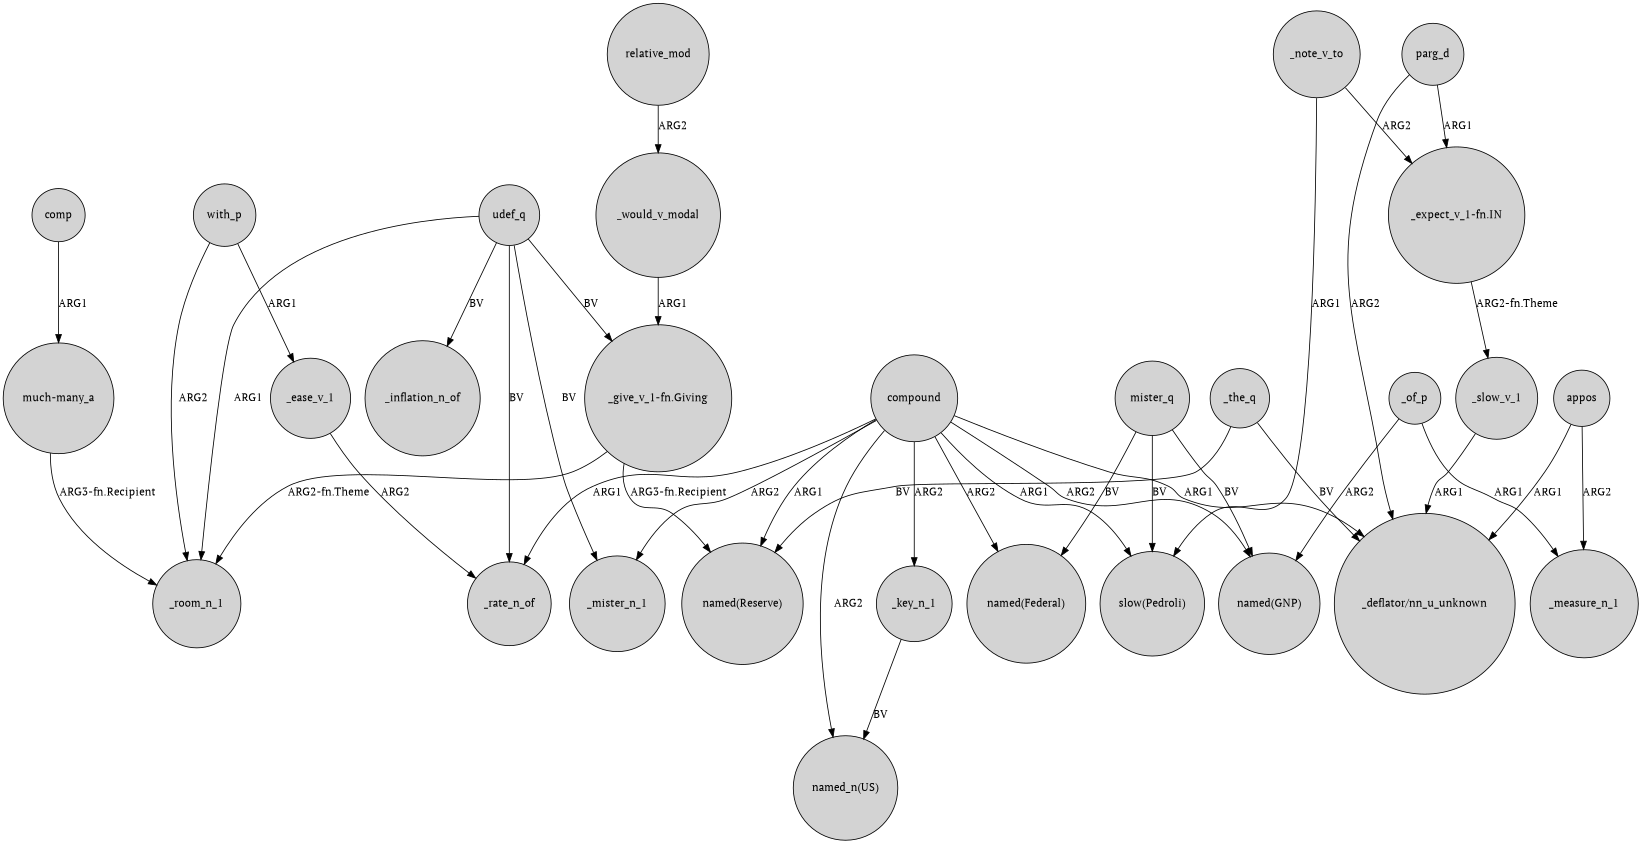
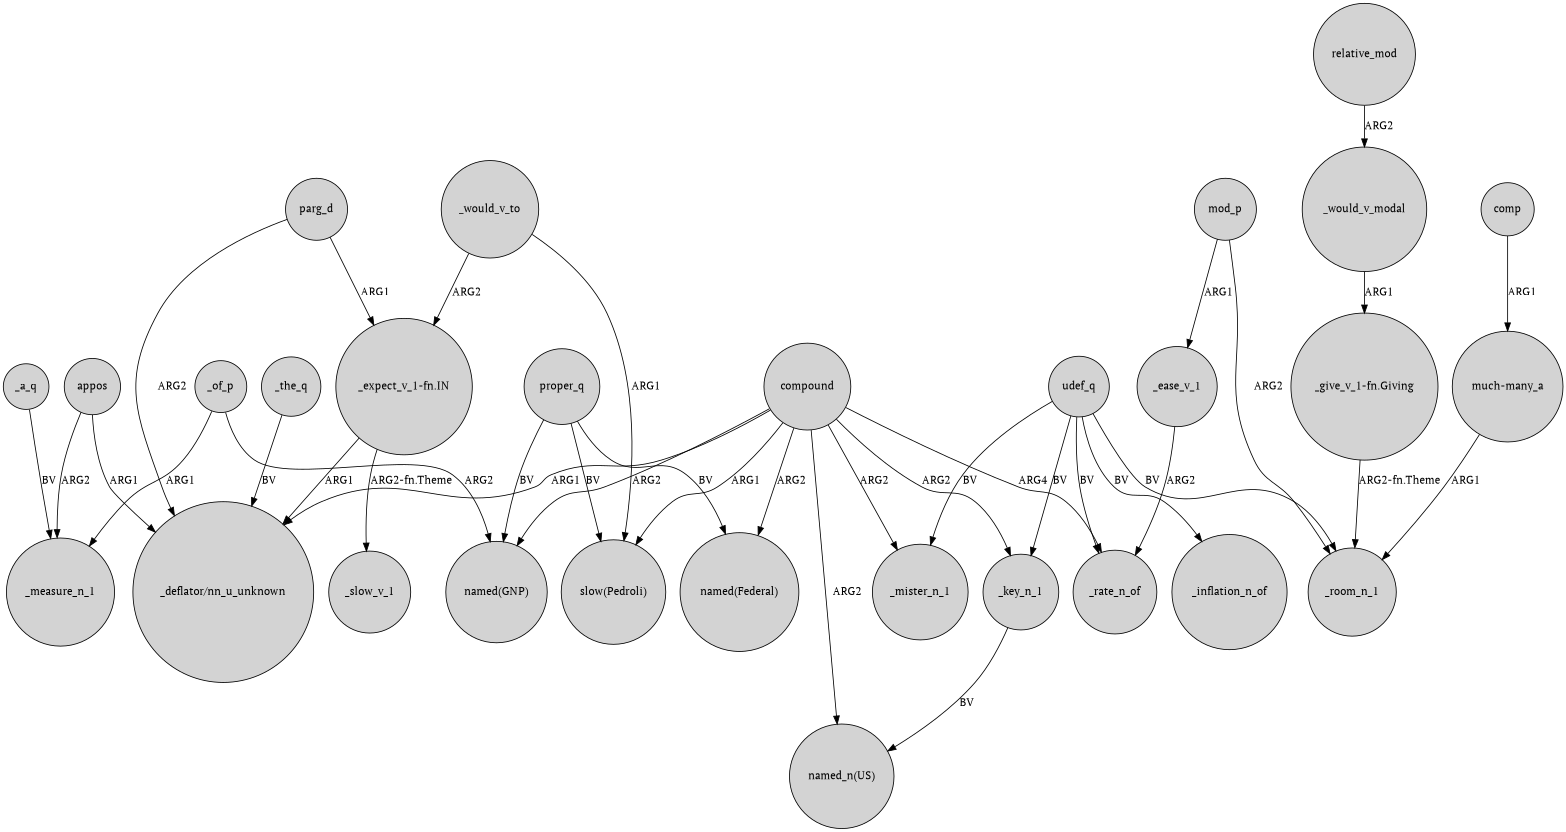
(1317, 54) -> (490, 209)
(225, 215) -> (1225, 209)
(568, 287) -> (1052, 482)
none -> (26, 387)
(248, 398) -> (1153, 481)
(1152, 398) -> (562, 387)
(1452, 467) -> (324, 478)
(108, 492) -> (1466, 481)
(607, 492) -> (1033, 481)
(742, 604) -> none
